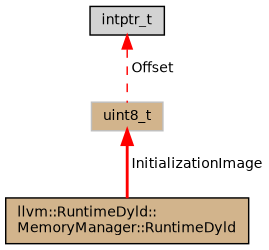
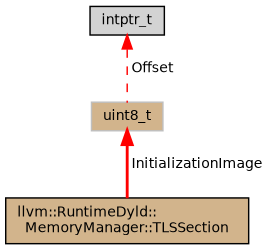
(127, 221) -> (127, 221)
